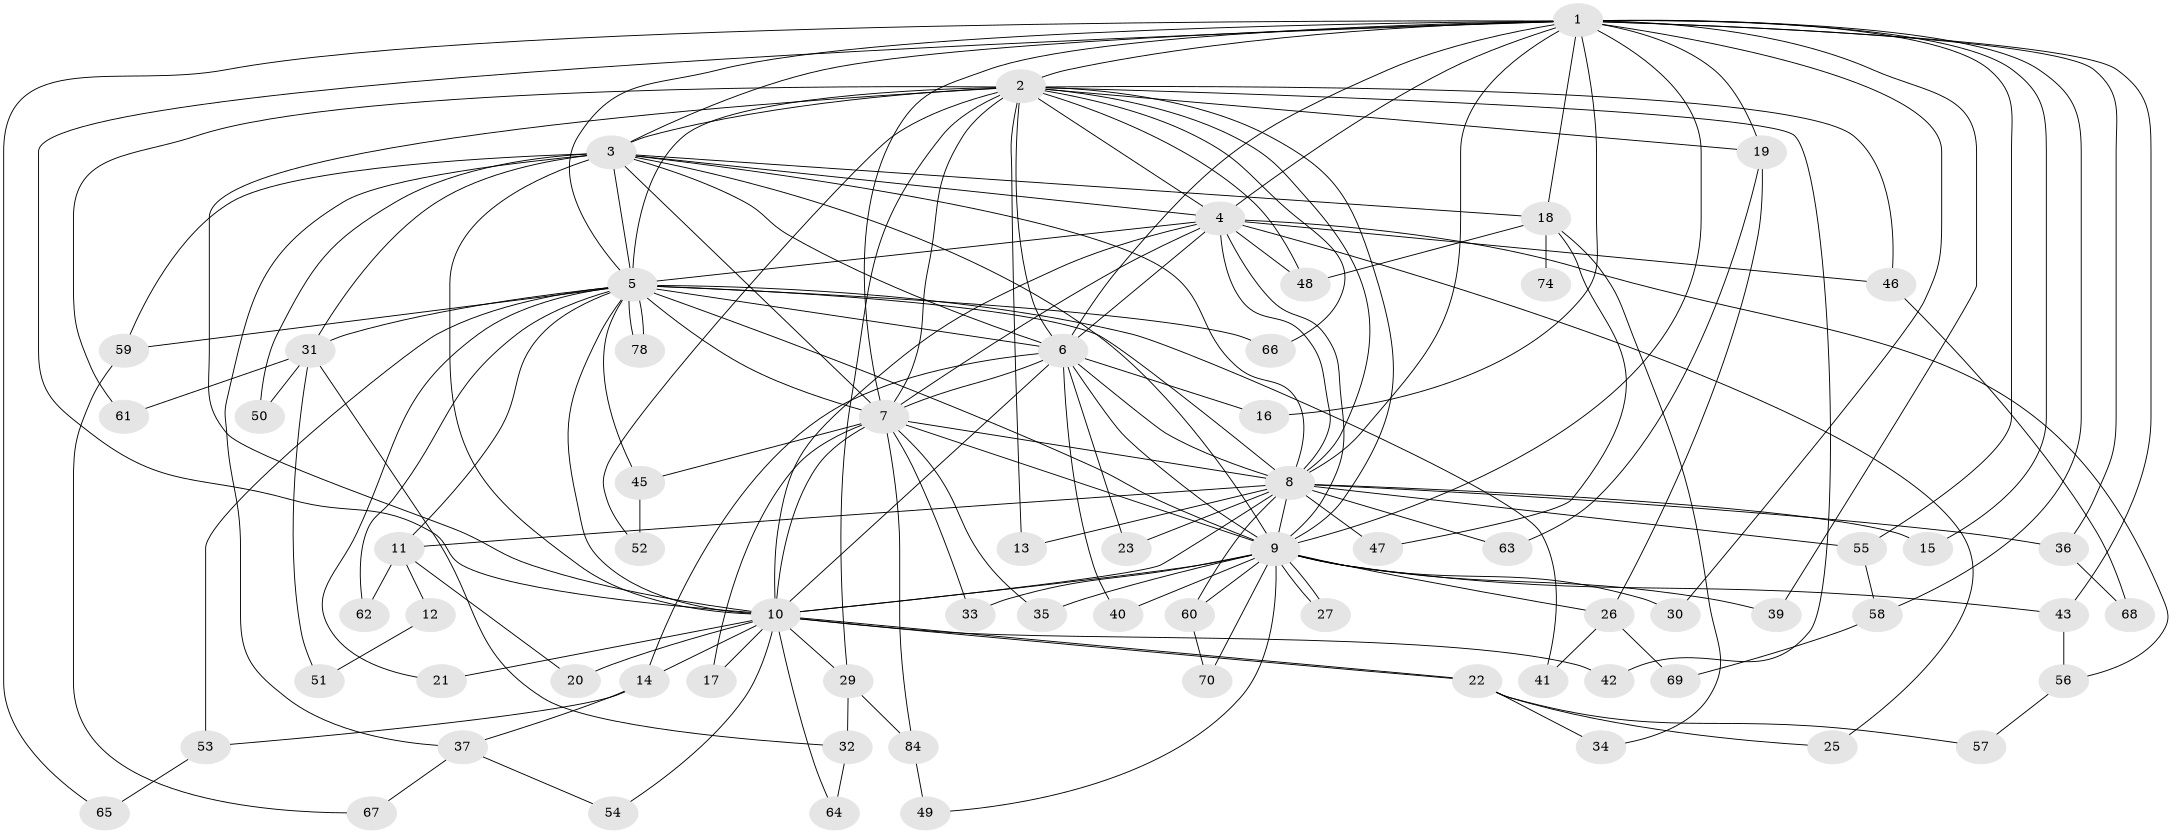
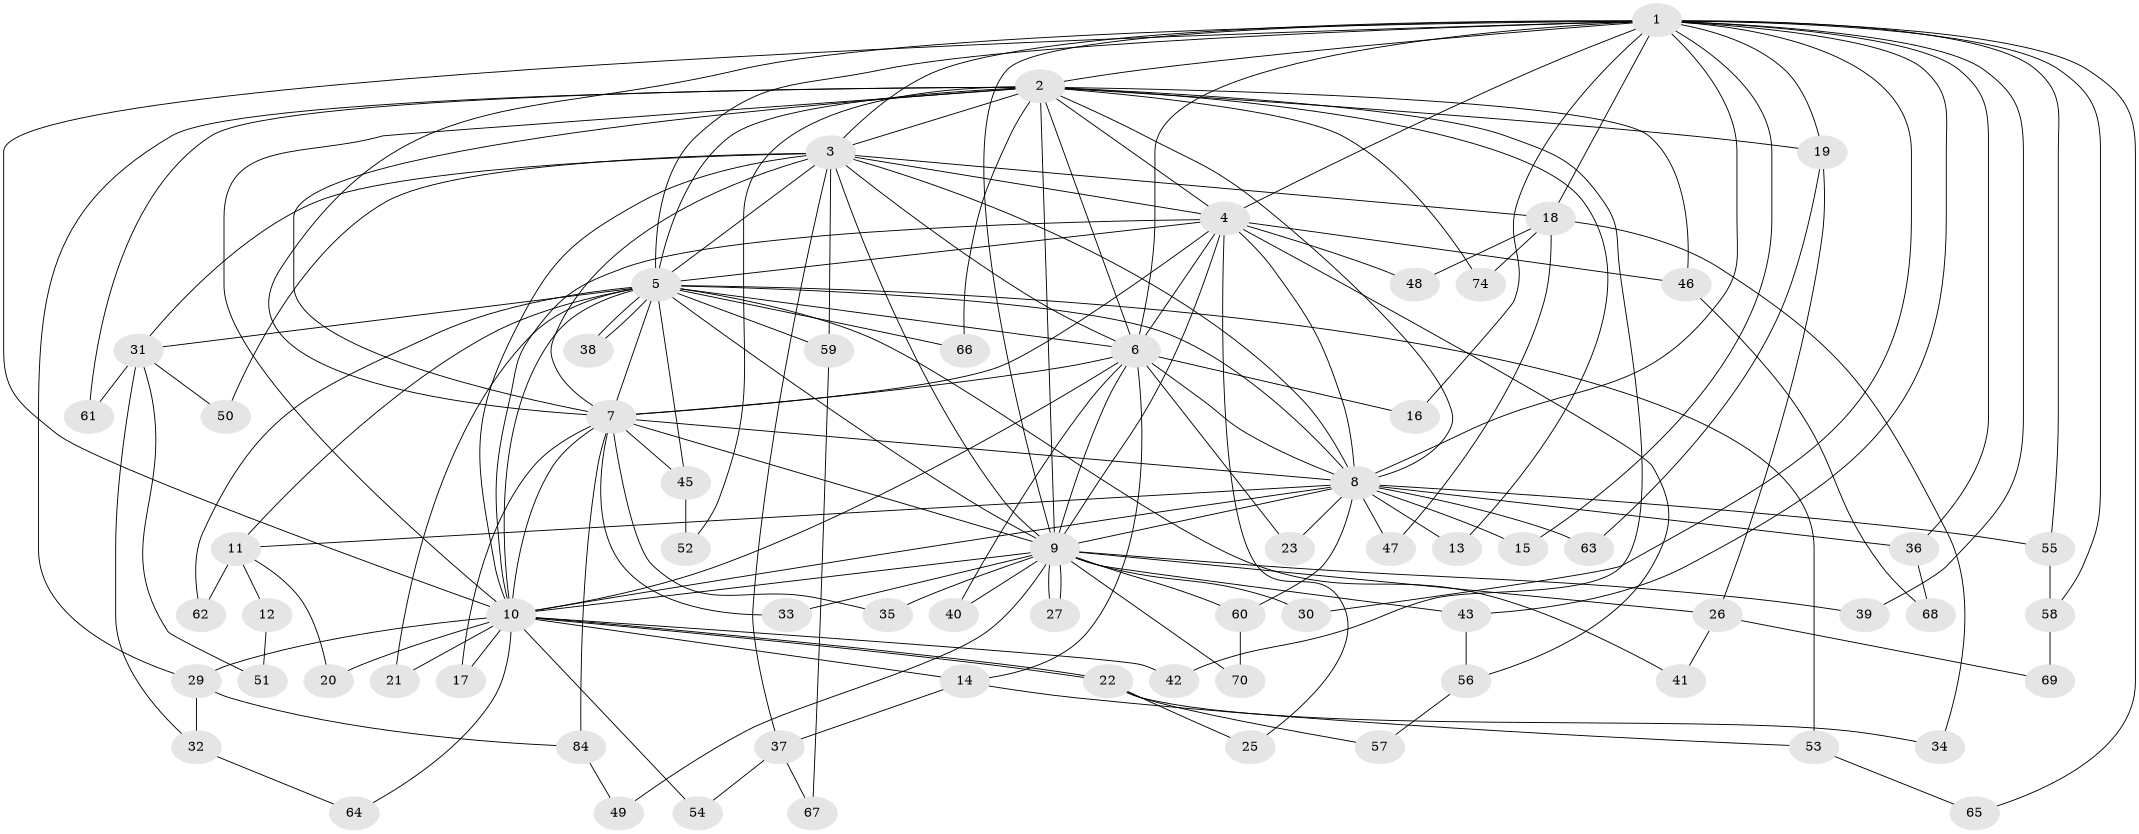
(1190, 156) -> (1297, 121)
(640, 351) -> (588, 351)
